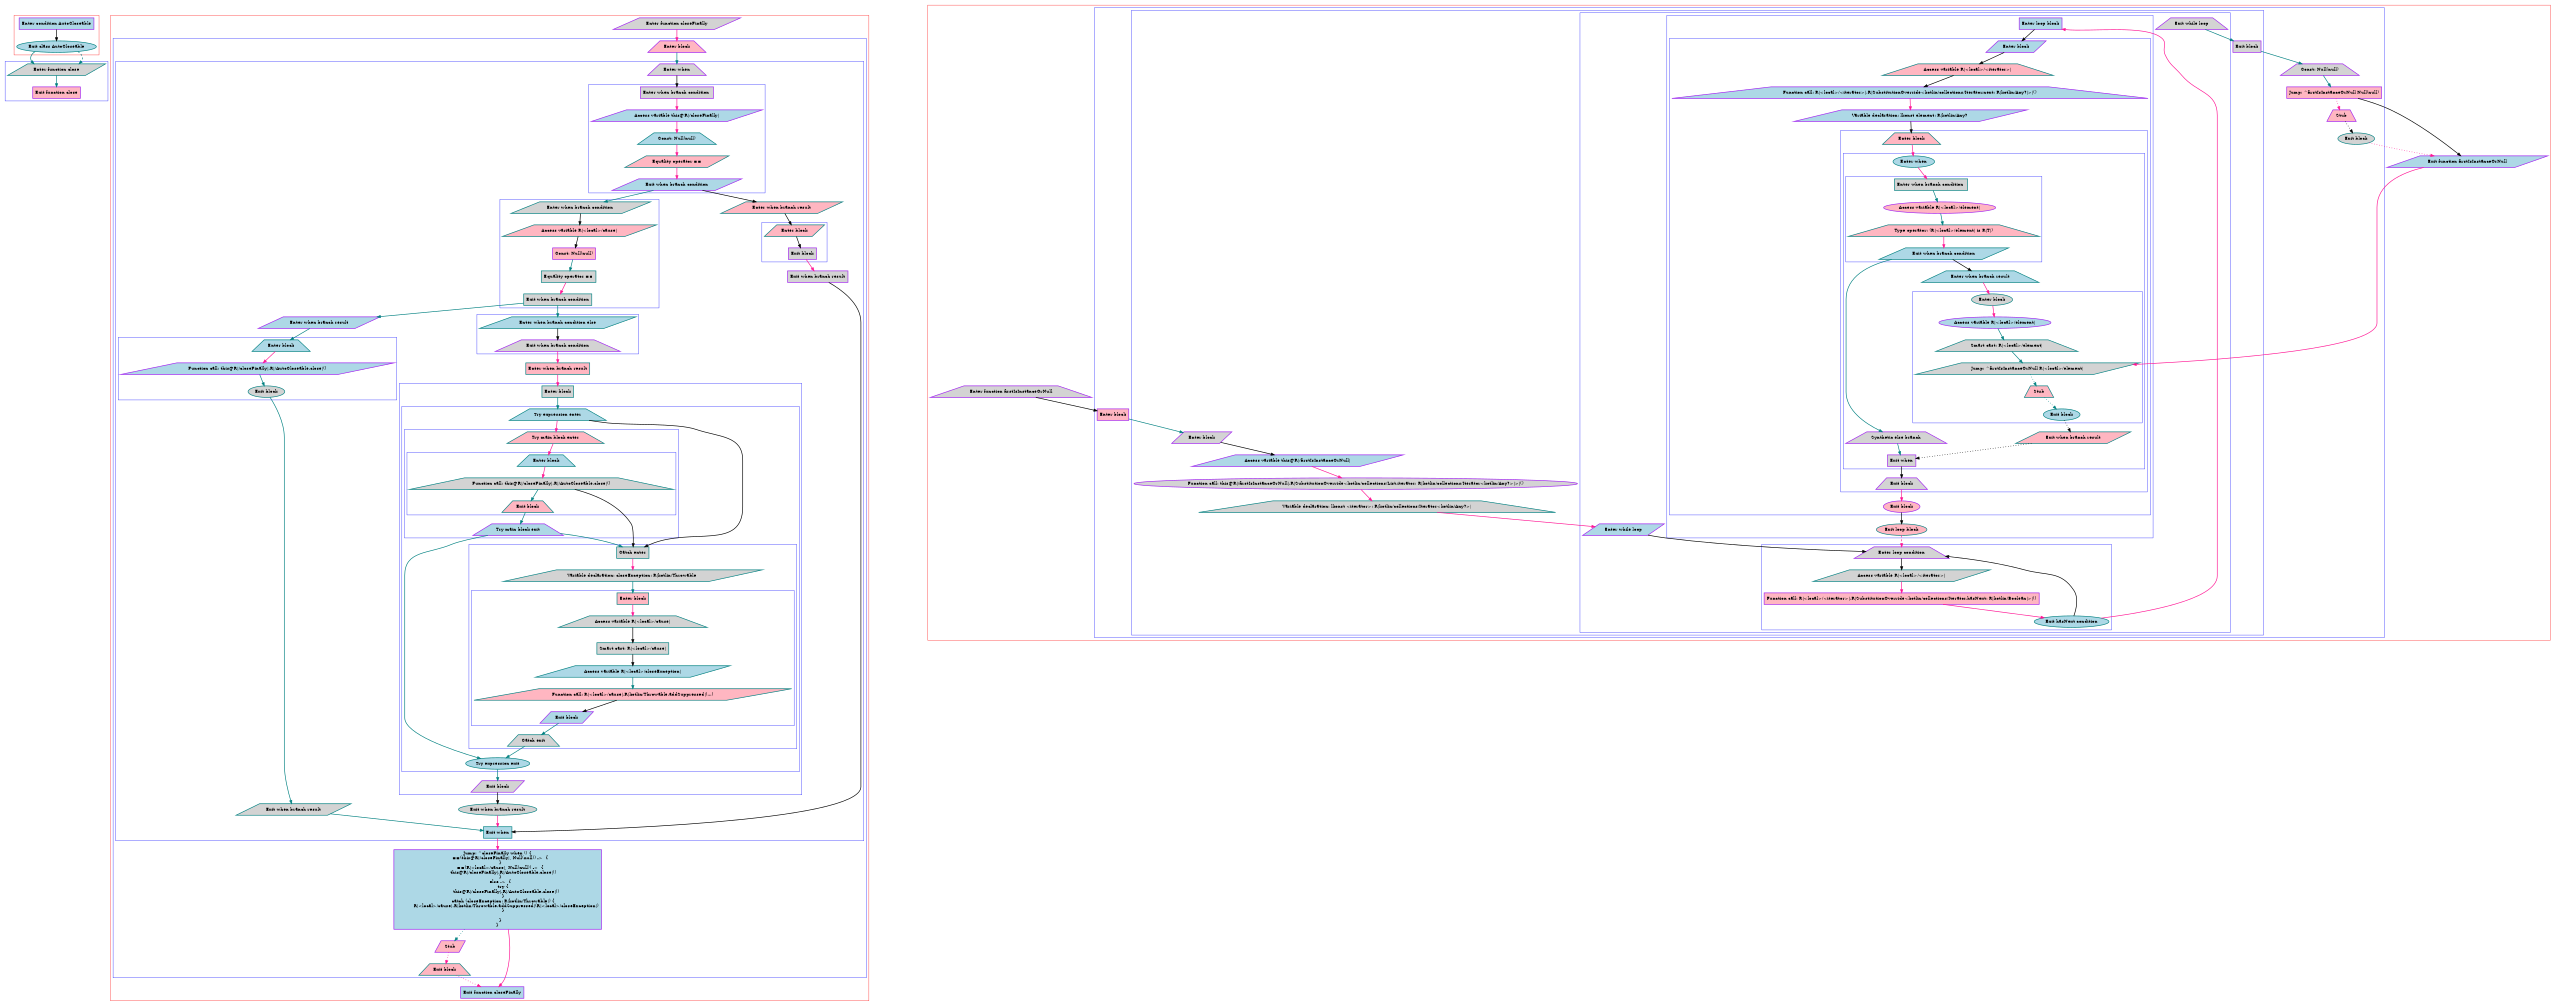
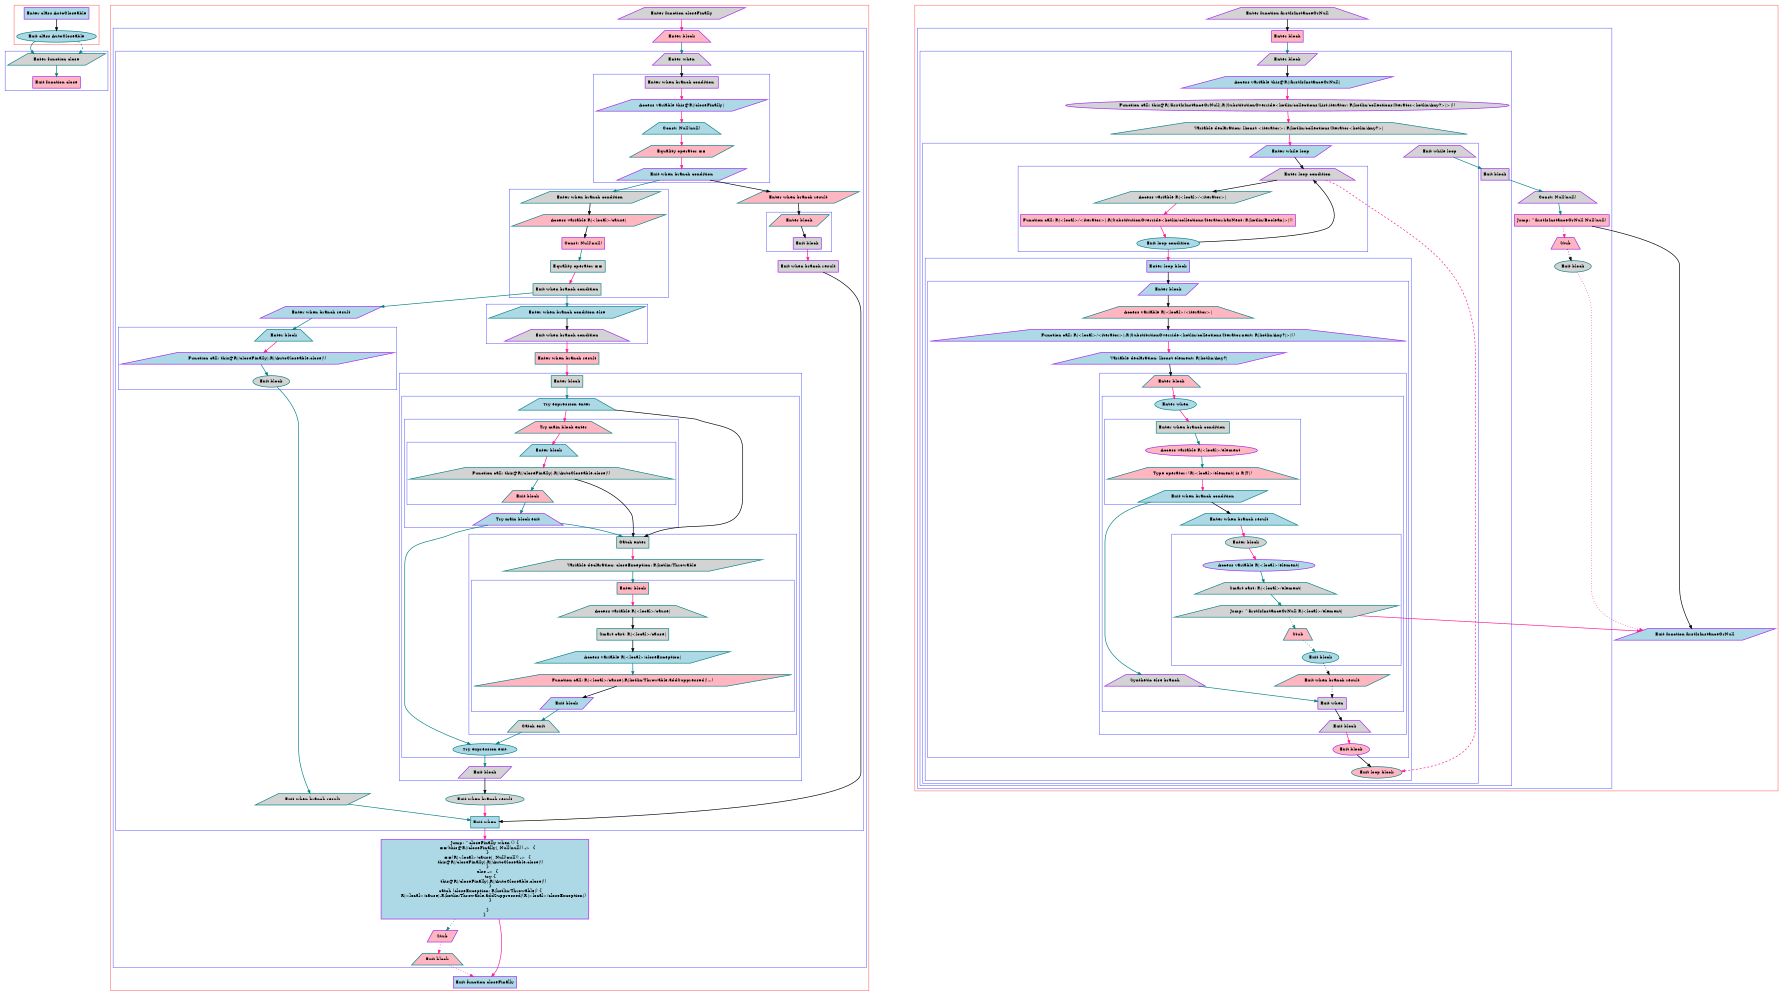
(57, 24) -> (57, 13)
(2350, 340) -> (1498, 623)
(1902, 540) -> (1476, 464)
(2072, 622) -> (1168, 243)
